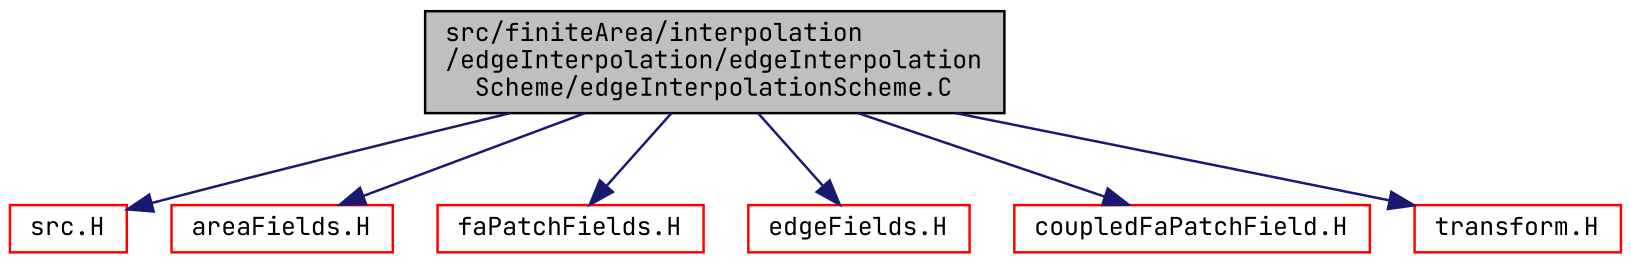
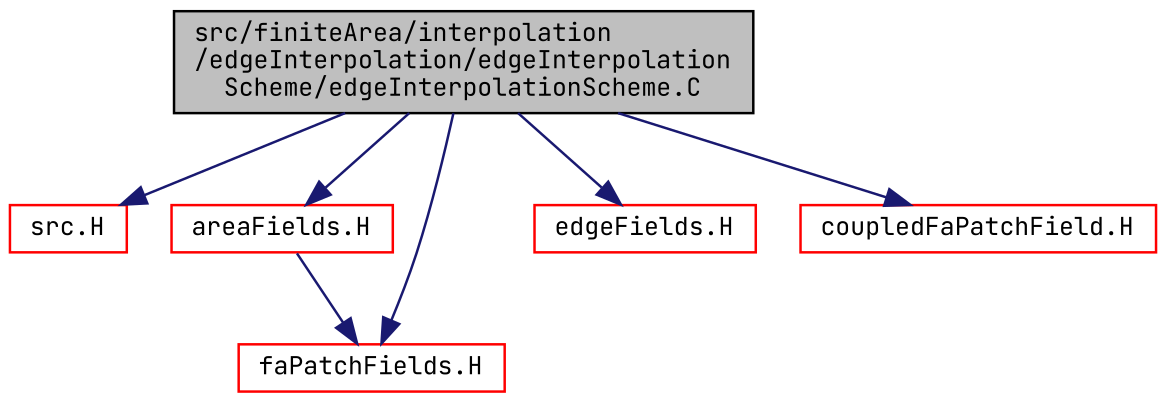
(1518, 229) -> none
none -> (320, 288)
